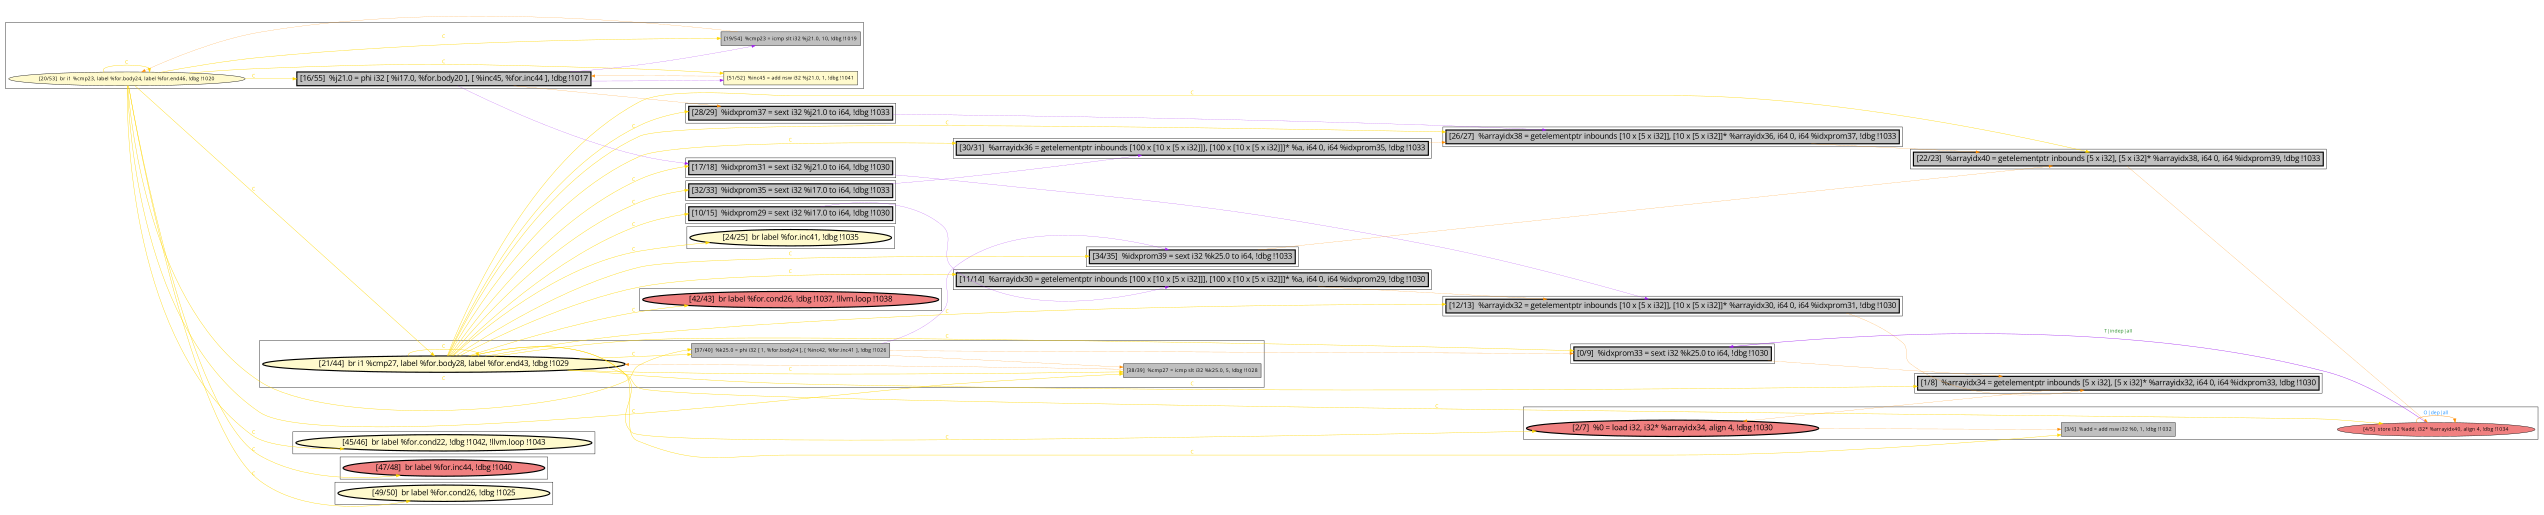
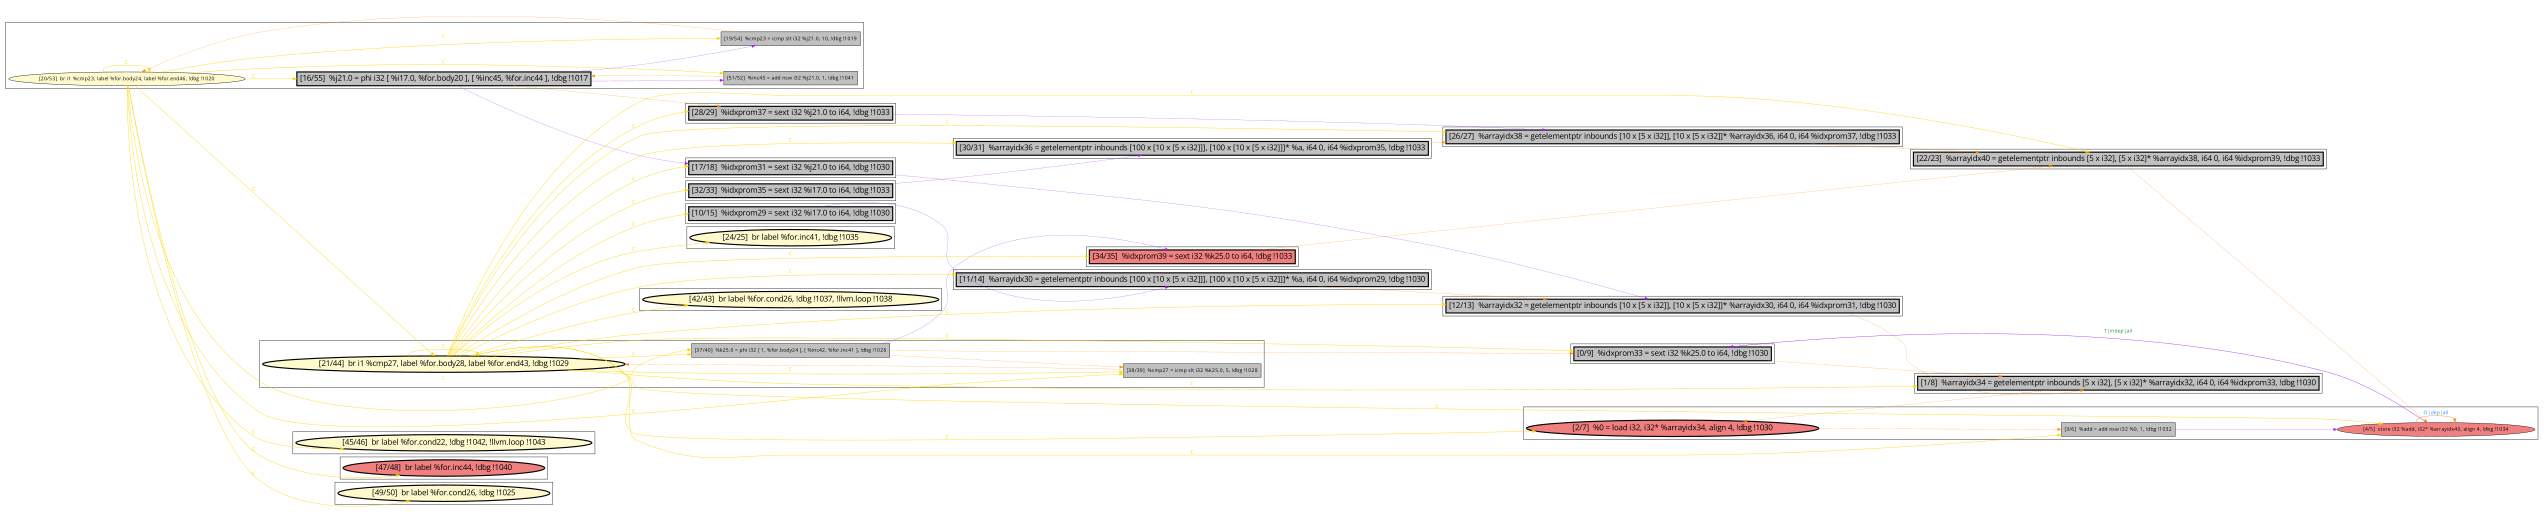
(791, 78) -> (791, 78)
(1192, 257) -> (1192, 257)
(791, 300) -> (791, 300)
none -> (2254, 429)
